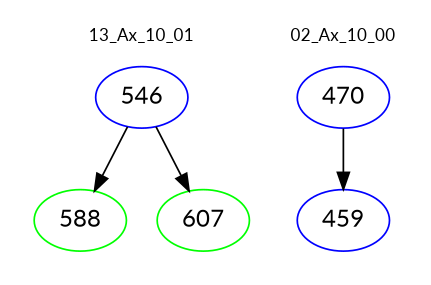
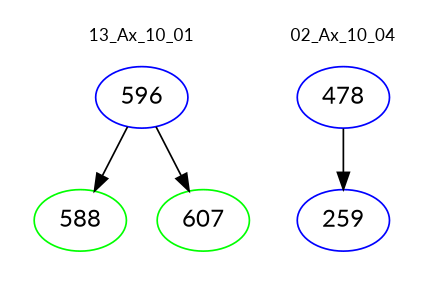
(343, 37) -> (343, 37)
(142, 97) -> (142, 97)
(343, 97) -> (343, 97)
(343, 220) -> (343, 220)
